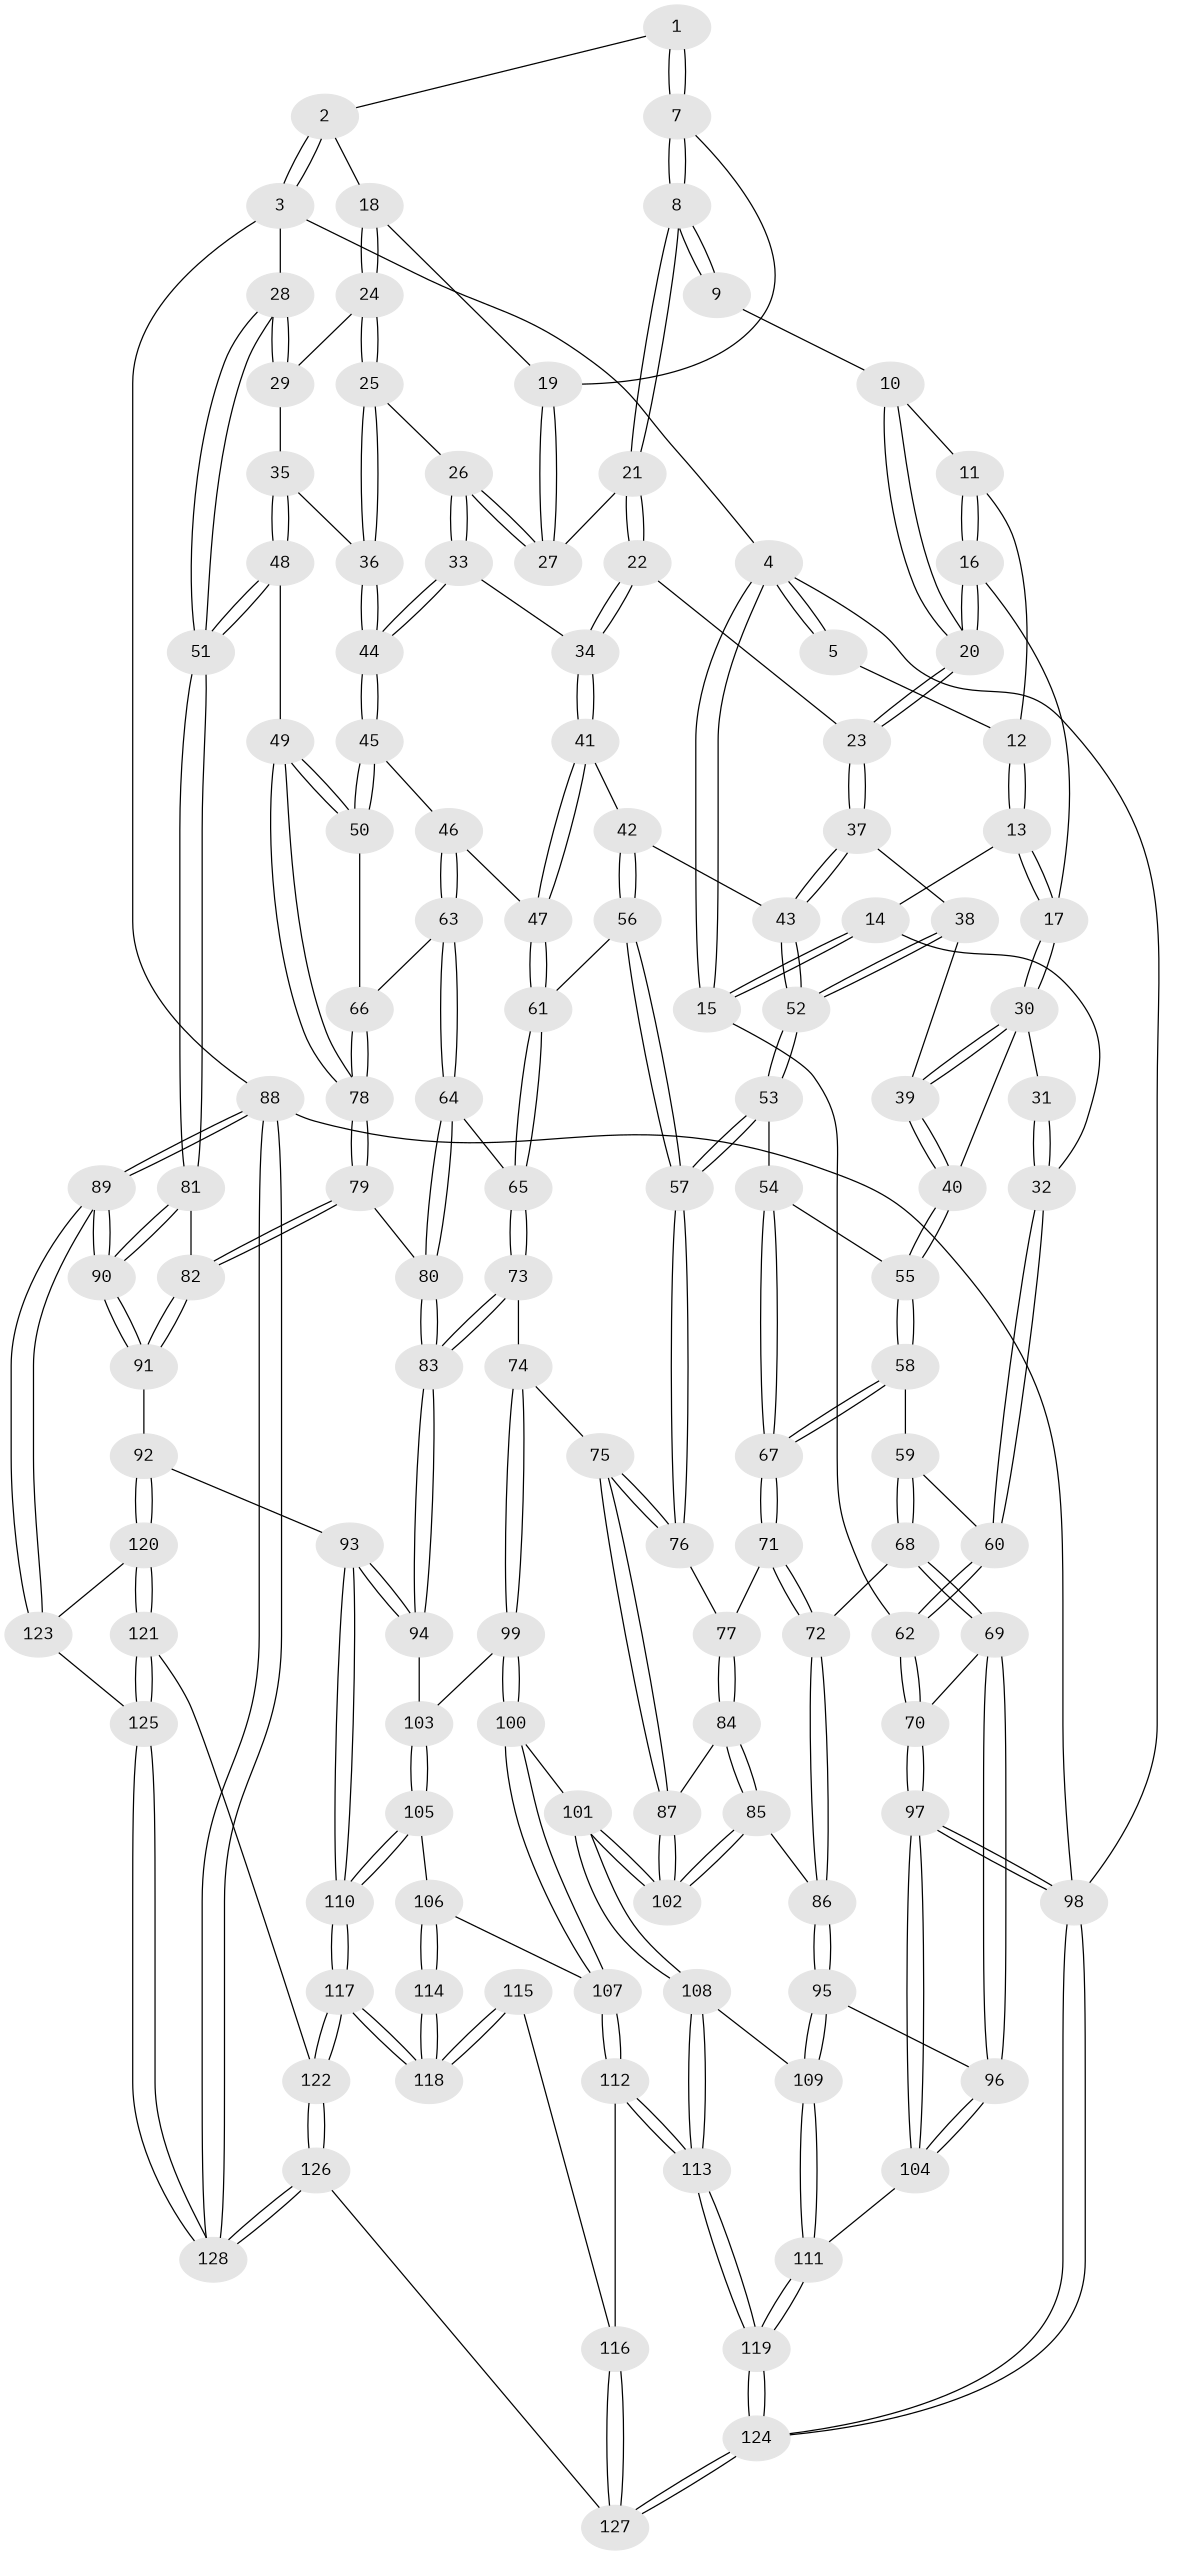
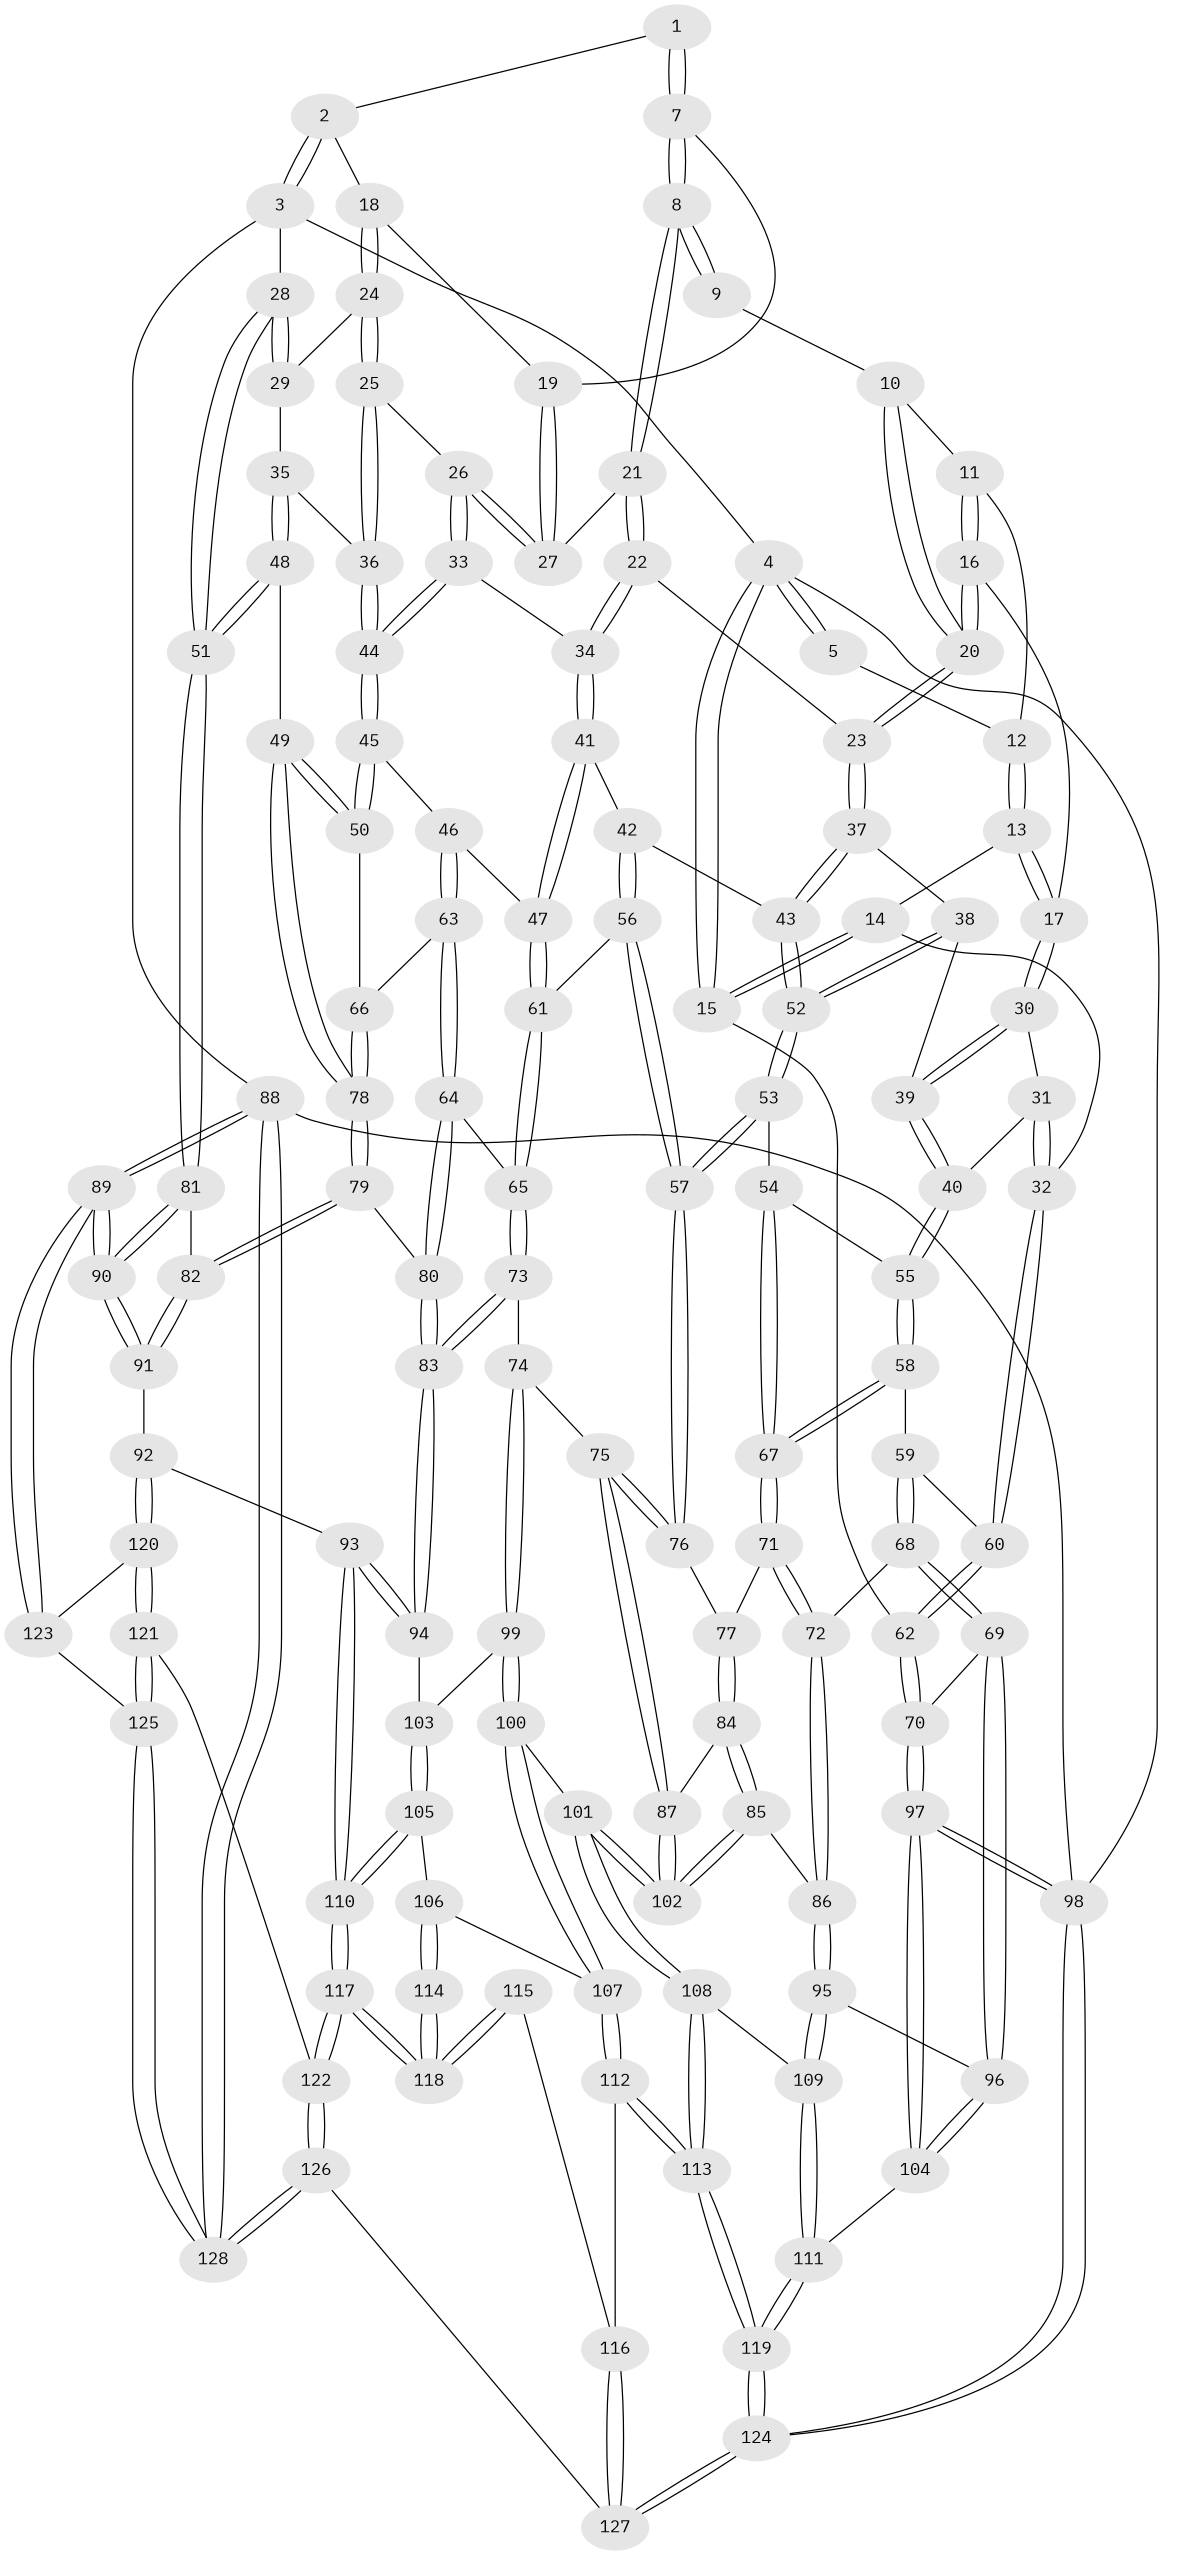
(988, 1099) -> (997, 1143)
